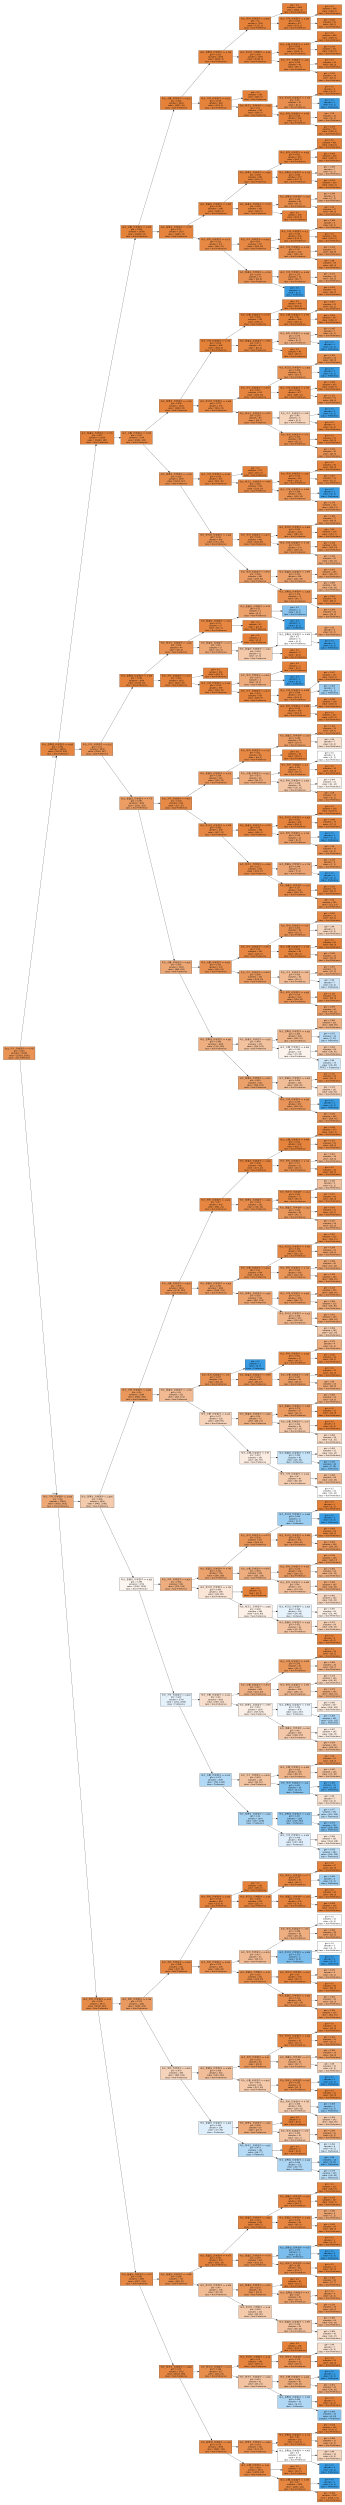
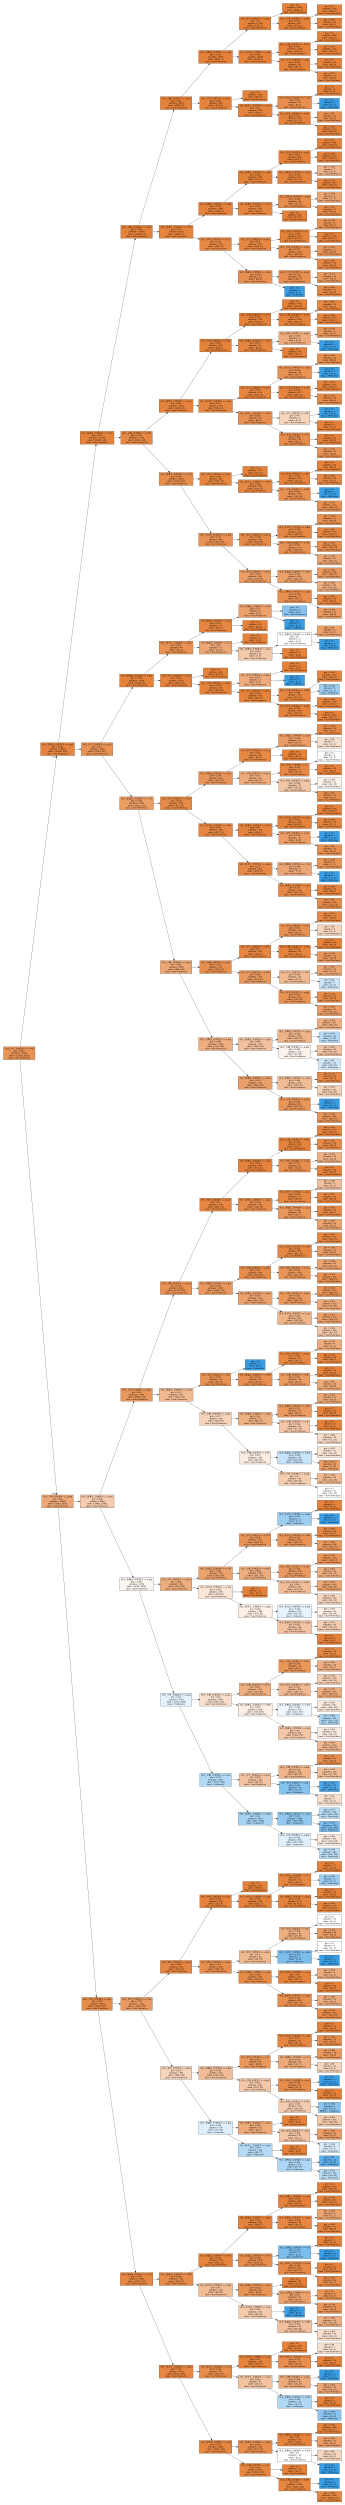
(329, 1064) -> (329, 1064)
(329, 1465) -> (329, 1465)
(329, 2107) -> (329, 2107)
none -> (295, 2312)
(329, 2415) -> (329, 2415)
